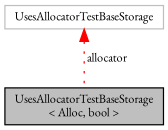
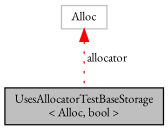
(84, 17) -> (84, 17)
